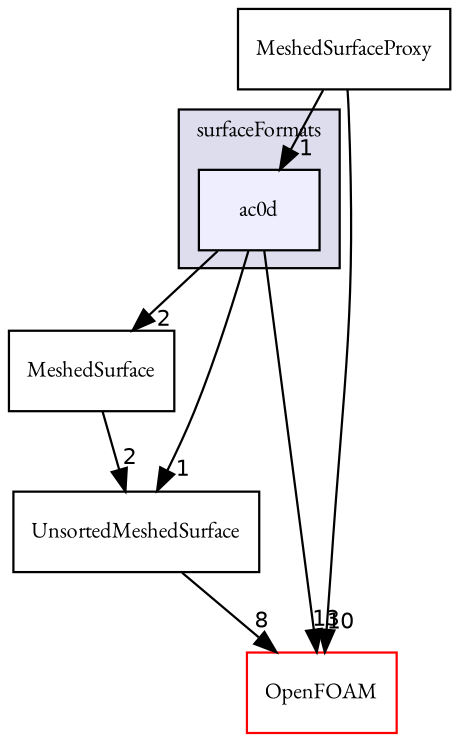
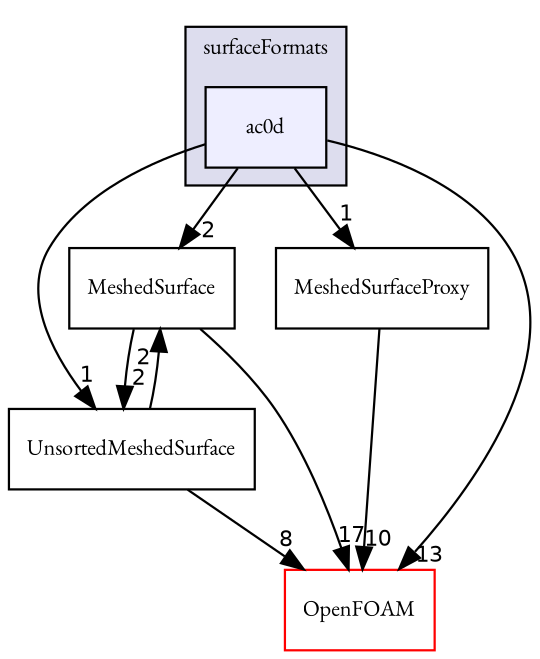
(305, 124) -> (318, 199)
none -> (155, 380)
none -> (287, 428)
